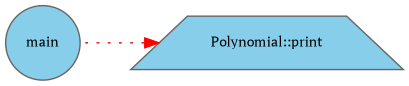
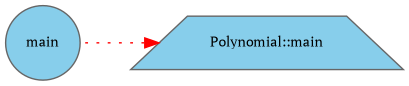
(267, 43) -> (267, 43)
